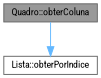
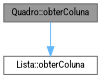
(51, 65) -> (51, 65)
